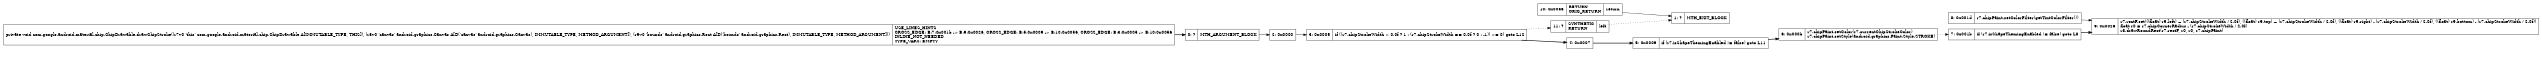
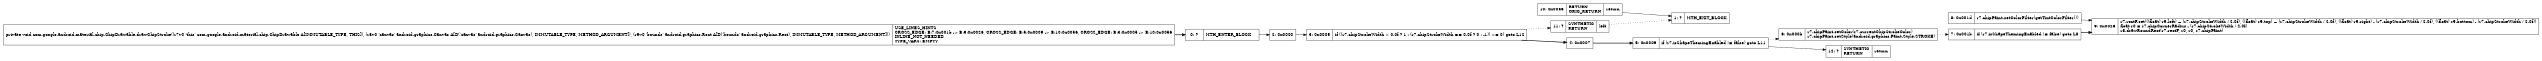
(1228, 35) -> (1228, 35)
(1772, 39) -> (1772, 39)
none -> (1858, 51)
